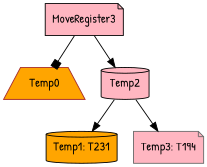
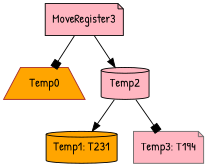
(144, 112) -> (144, 112)
